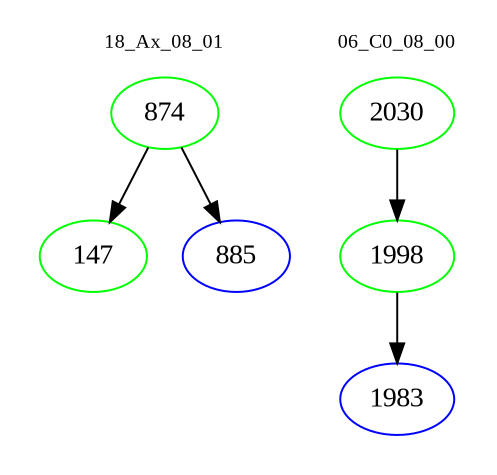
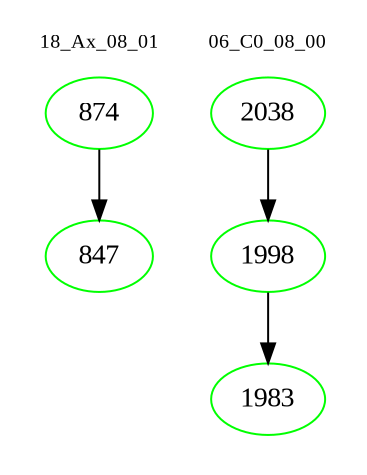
(397, 113) -> (268, 113)
(93, 256) -> (99, 256)
(236, 256) -> none
(397, 399) -> (268, 399)
